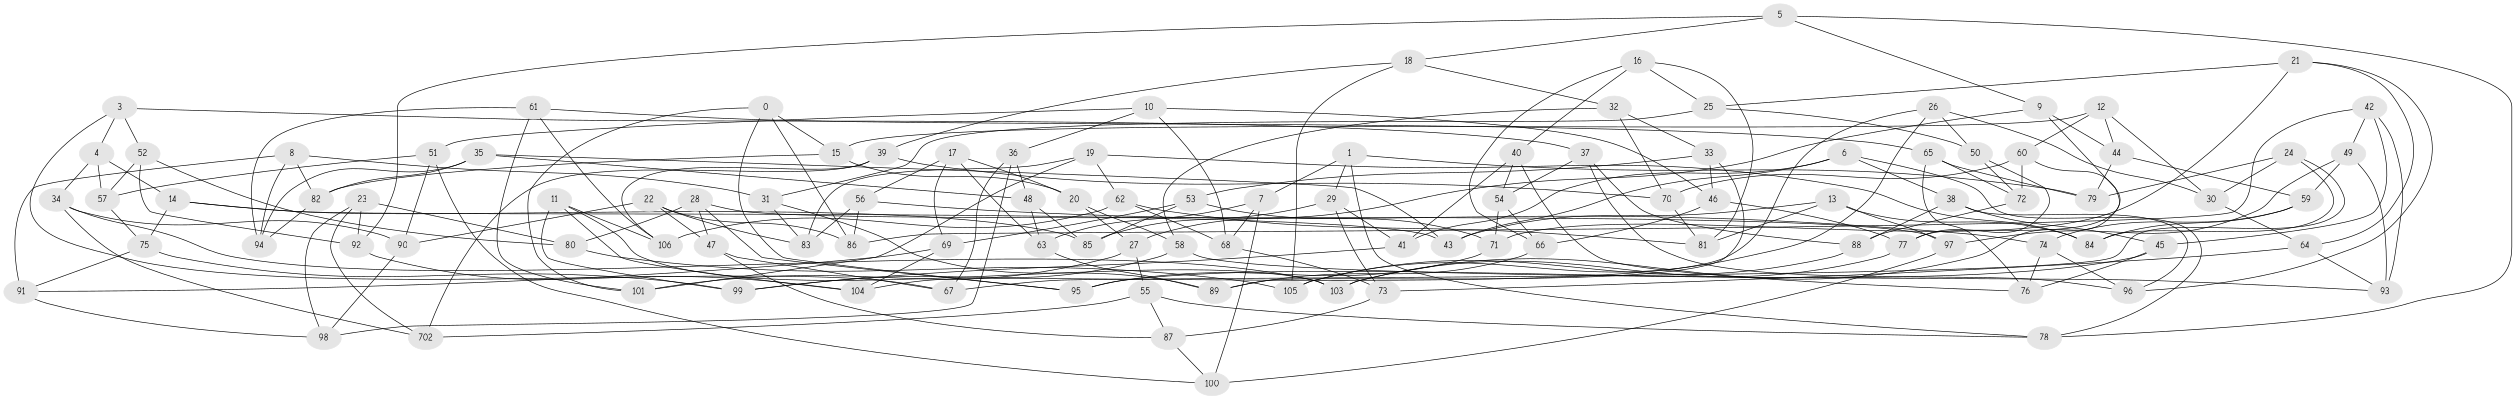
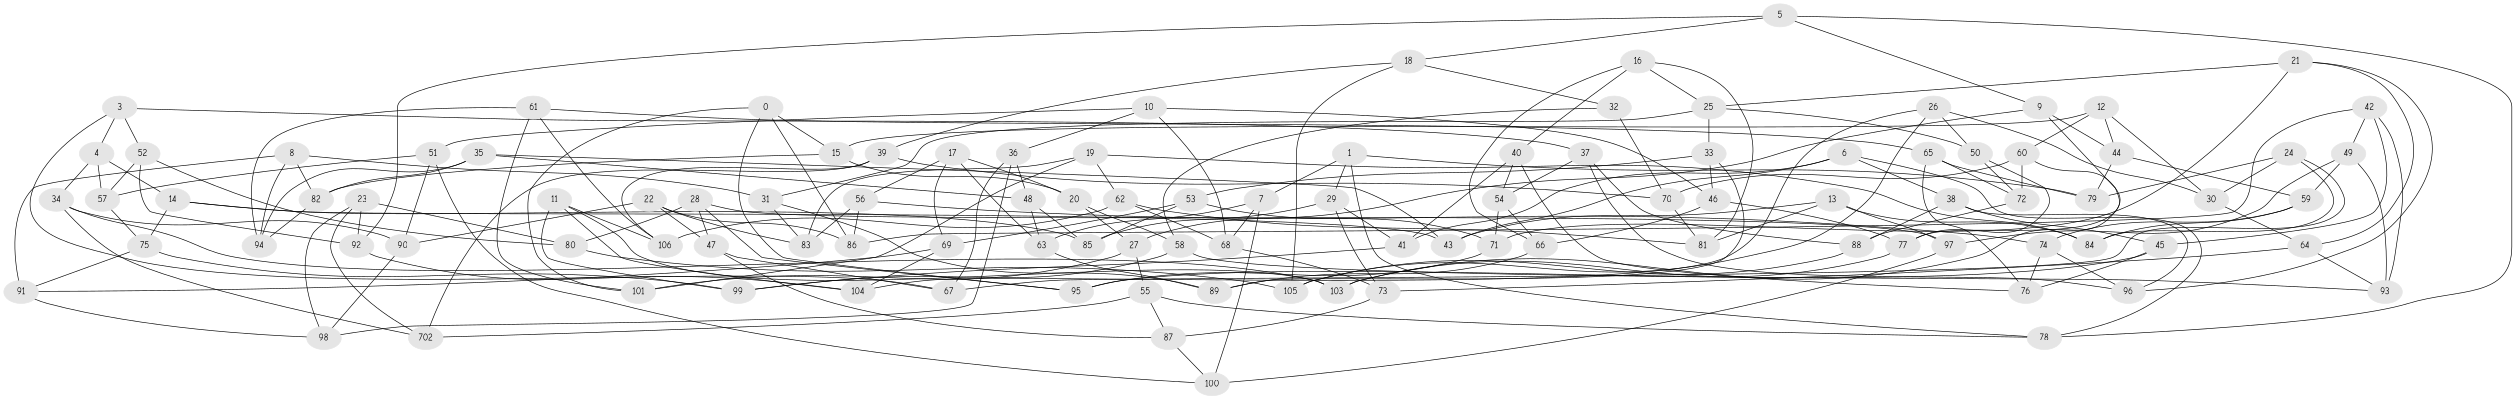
(1672, 135) -> (1709, 131)
